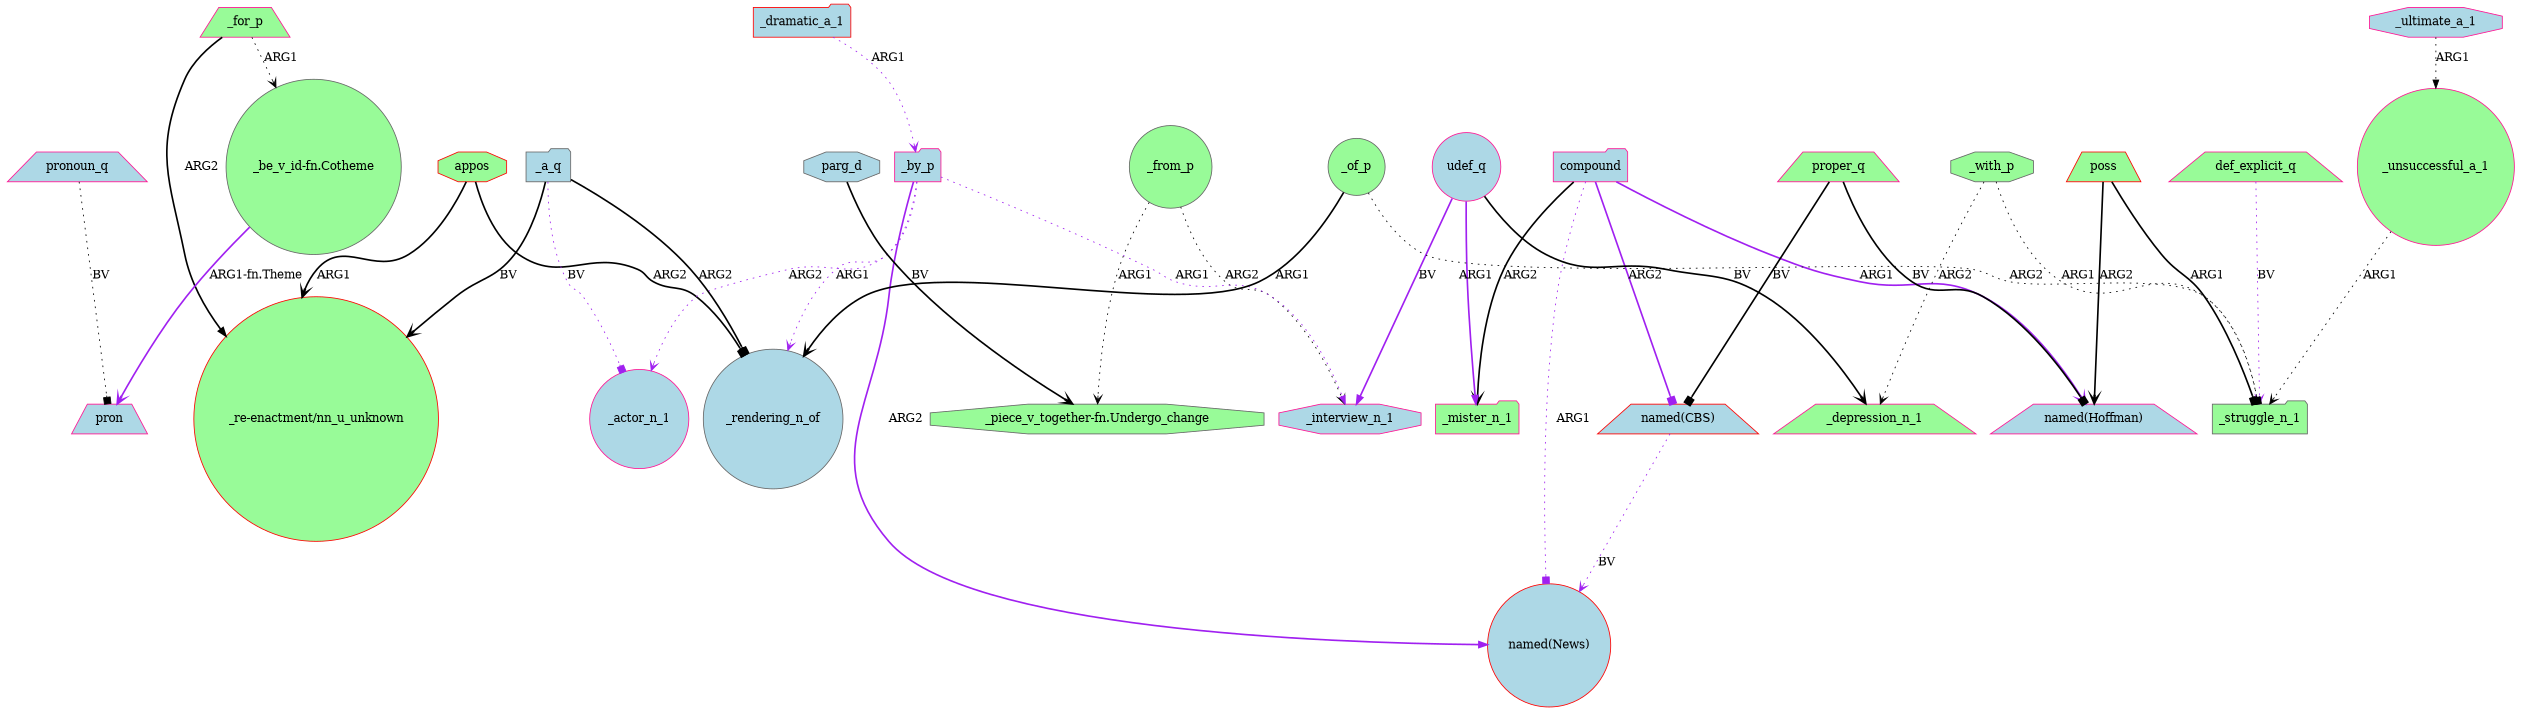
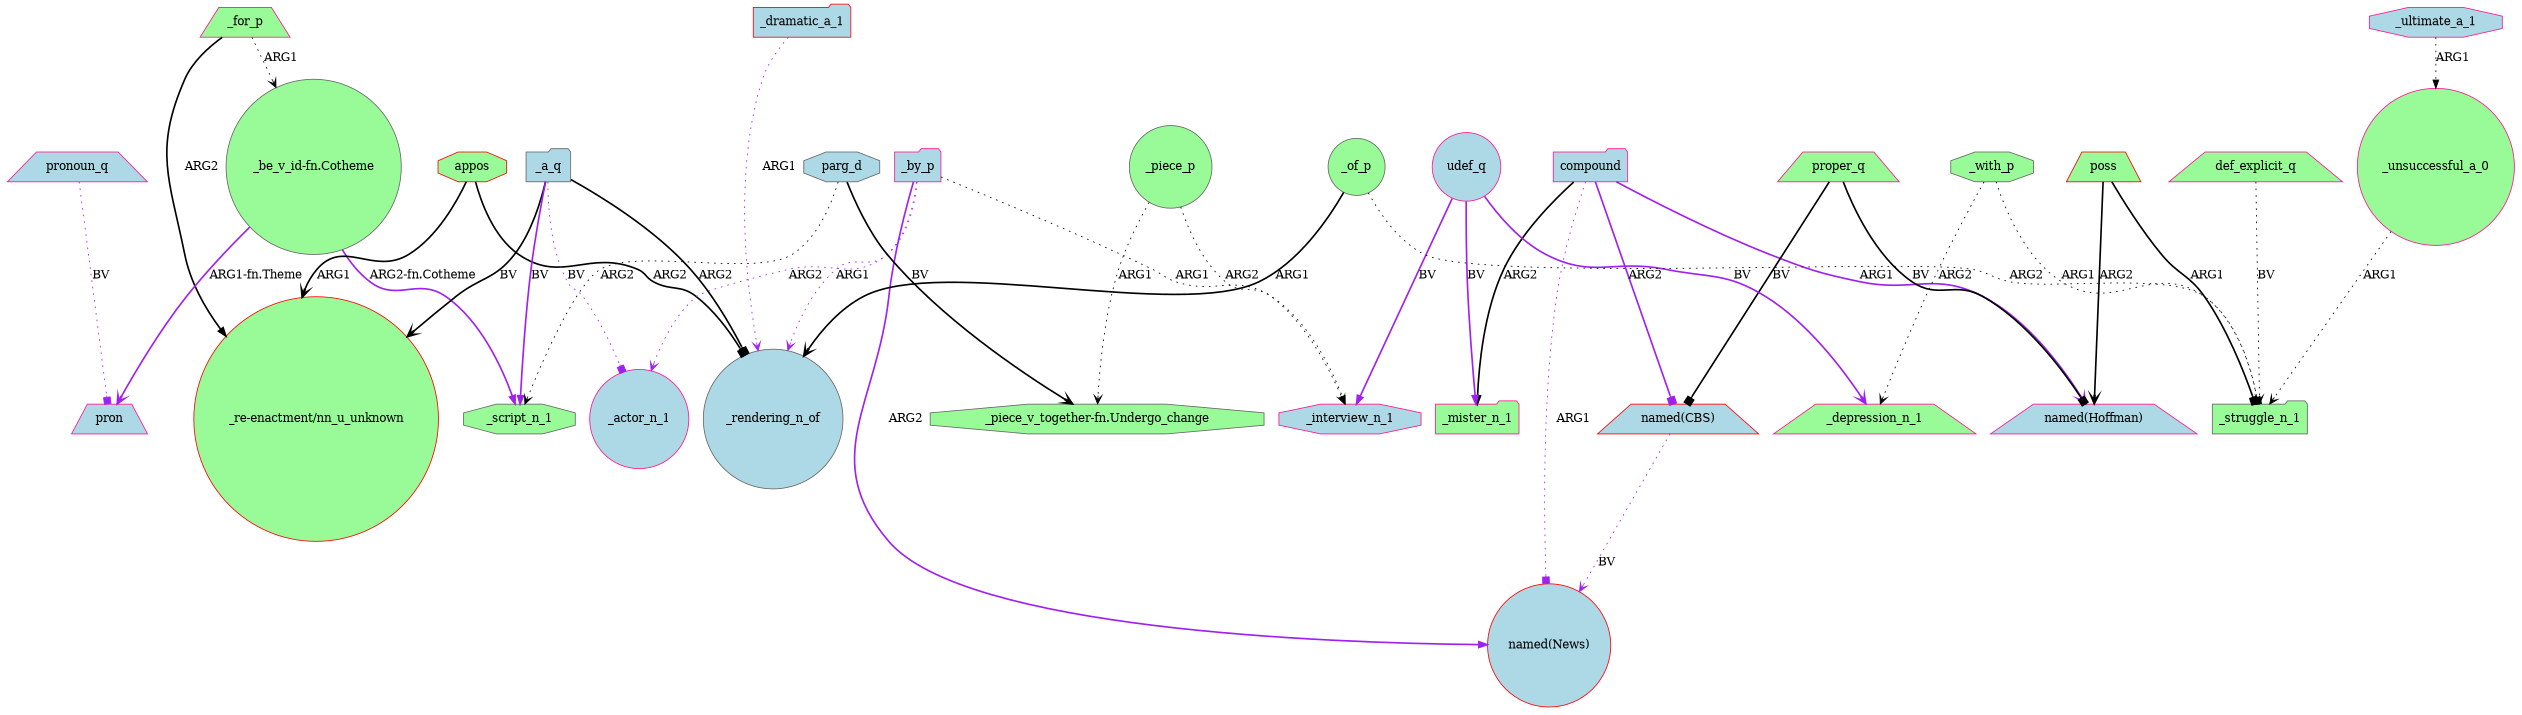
(888, 80) -> (745, 186)
(1171, 167) -> (1171, 167)
(2436, 167) -> (2436, 167)
(1160, 274) -> (1160, 274)
(1695, 274) -> (1695, 274)
(1476, 276) -> (1476, 276)
(1500, 277) -> (1500, 277)
(93, 289) -> (93, 289)
(2258, 289) -> (2258, 289)
none -> (519, 419)
